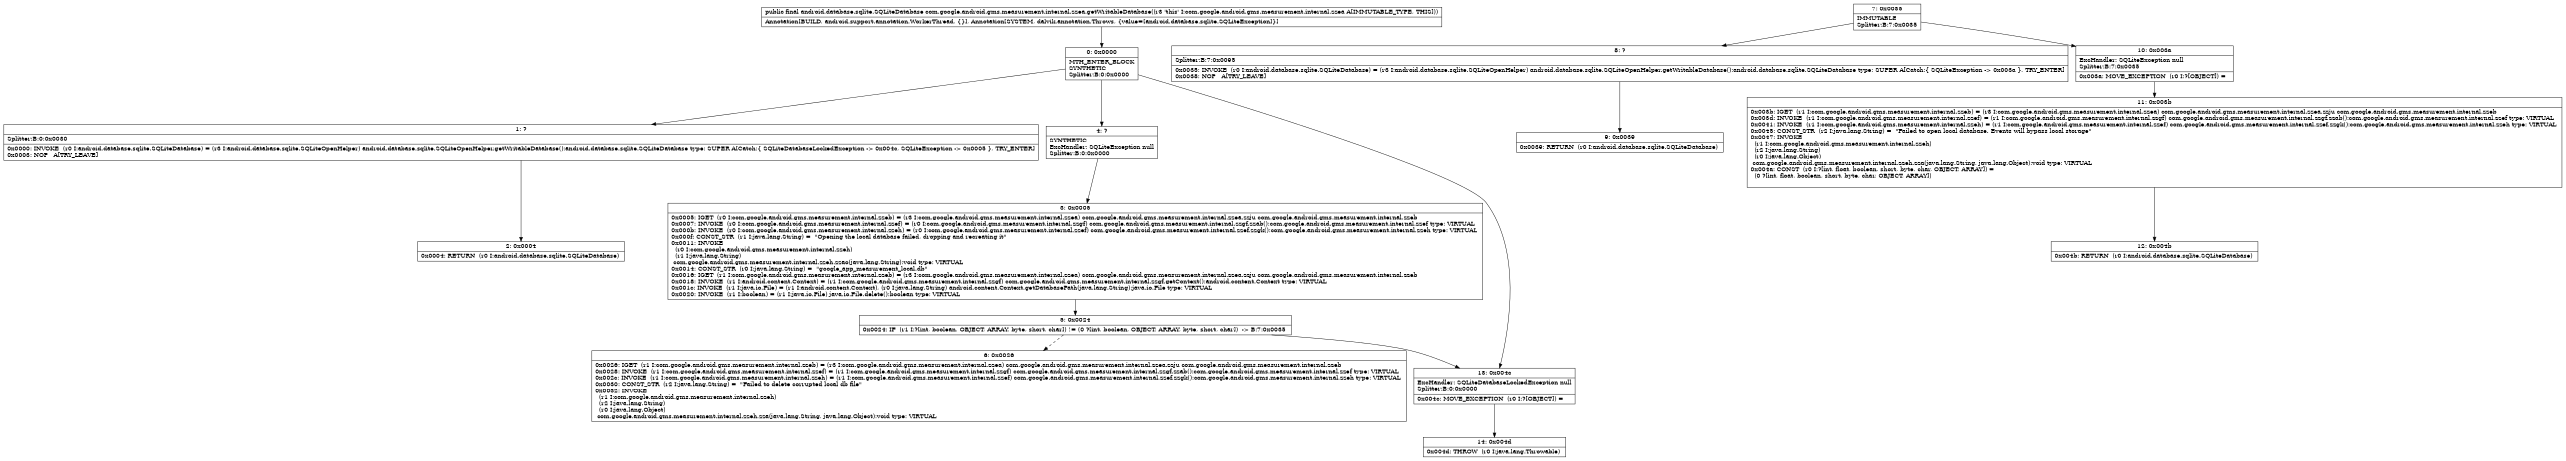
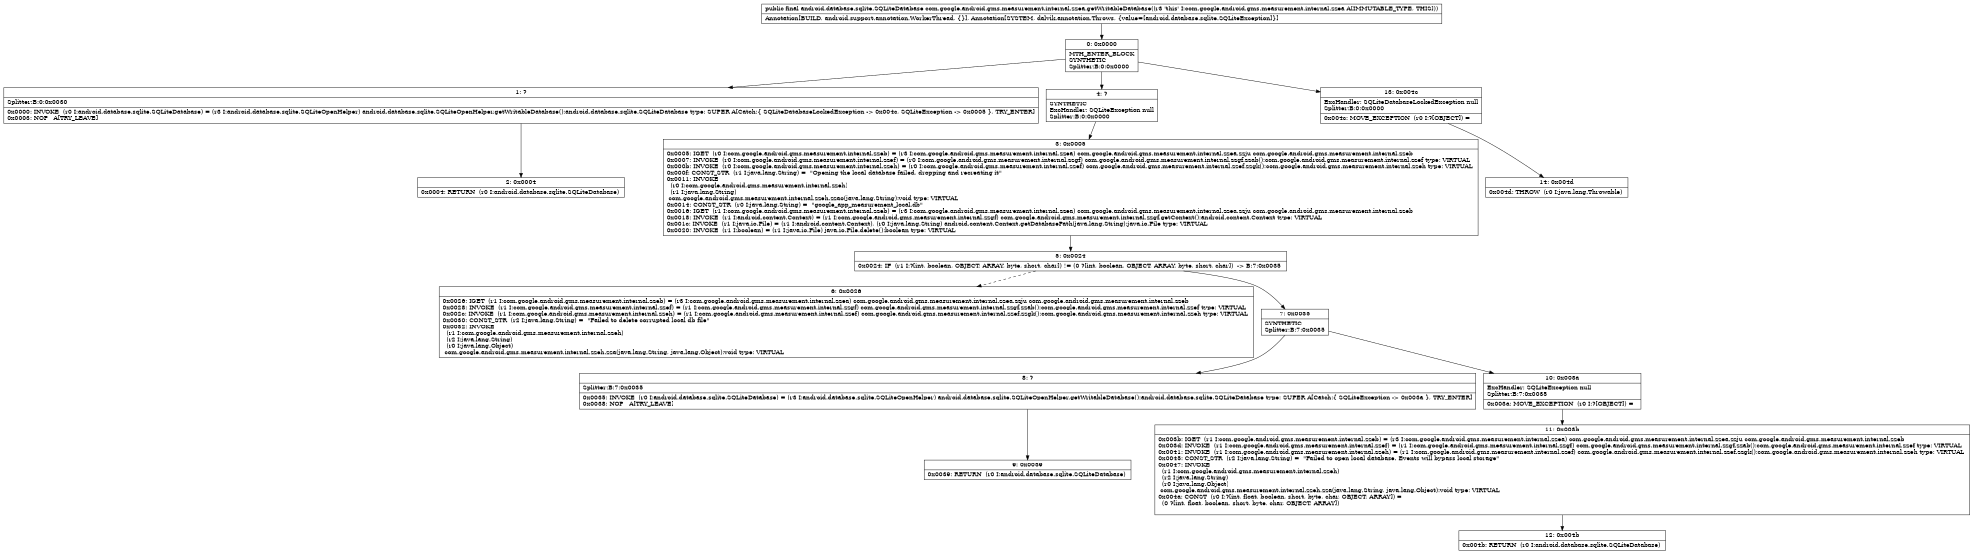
(1877, 19) -> (1283, 324)
(1205, 60) -> (613, 388)
(1365, 343) -> (1236, 280)
